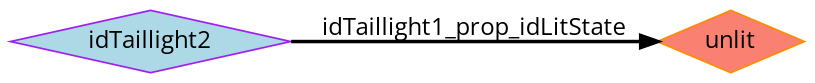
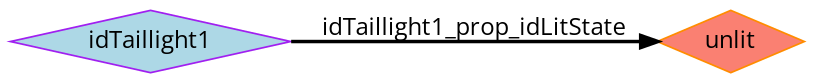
(151, 42) -> (151, 42)
